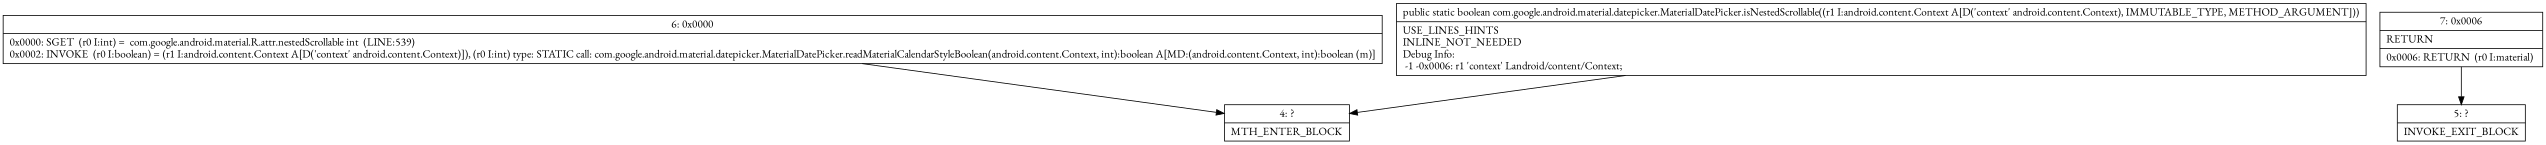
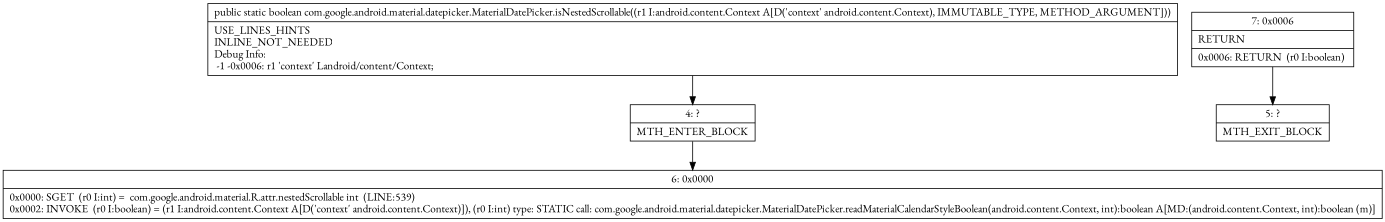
(2461, 57) -> (1273, 57)
(1039, 88) -> (693, 152)
(2461, 132) -> (1273, 132)
